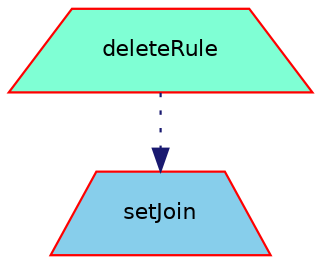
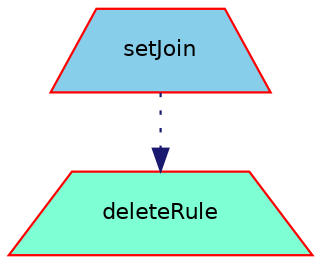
(161, 121) -> (161, 121)
